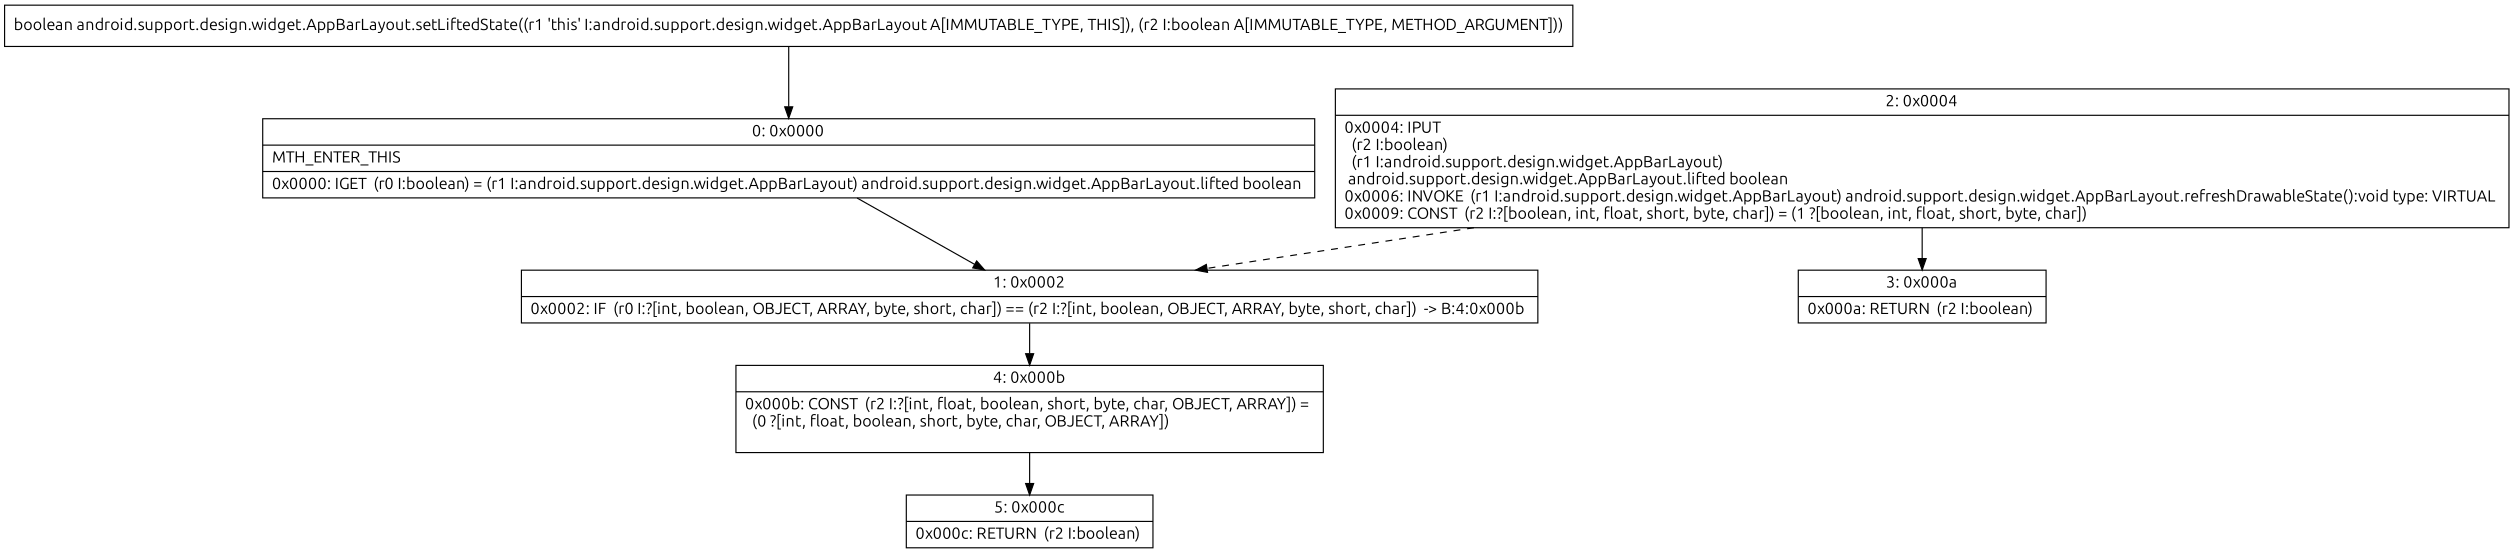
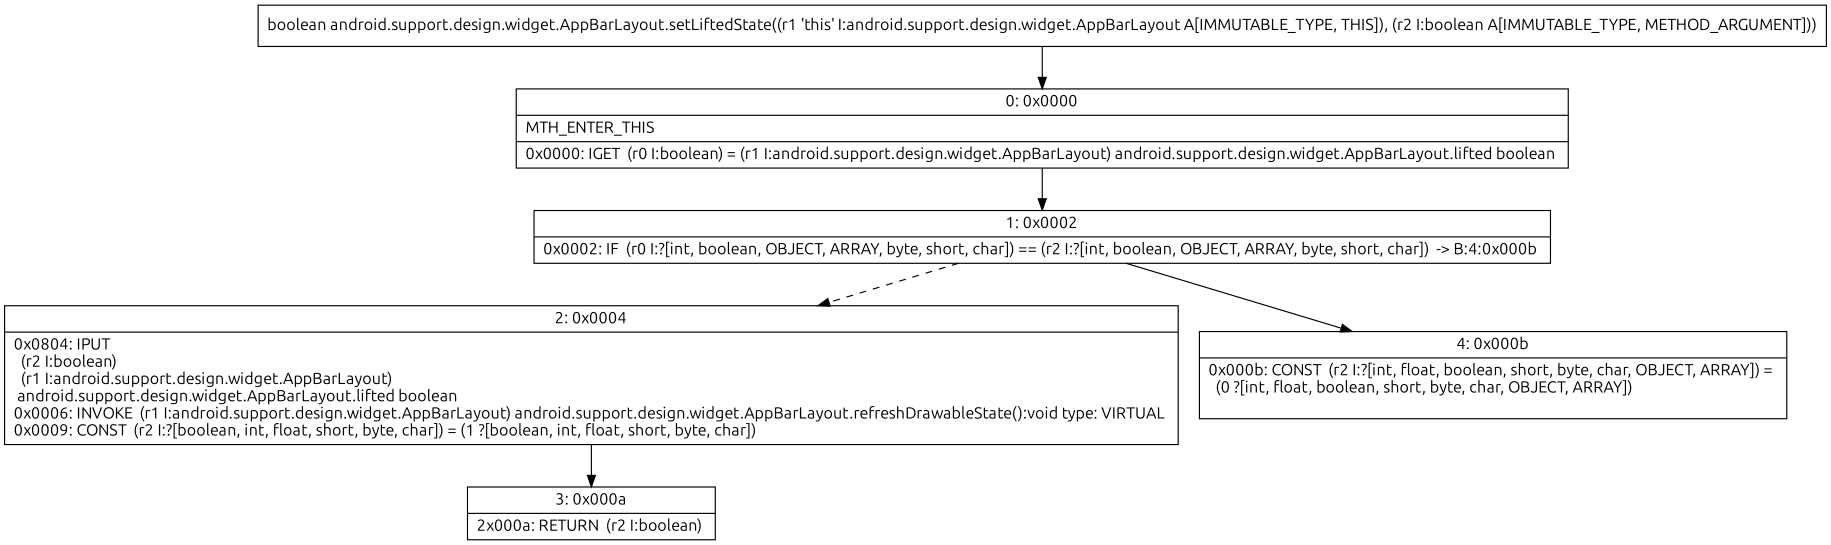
(1397, 128) -> (66, 345)
(1341, 248) -> (894, 283)
(1922, 309) -> (591, 526)
(1030, 521) -> none
